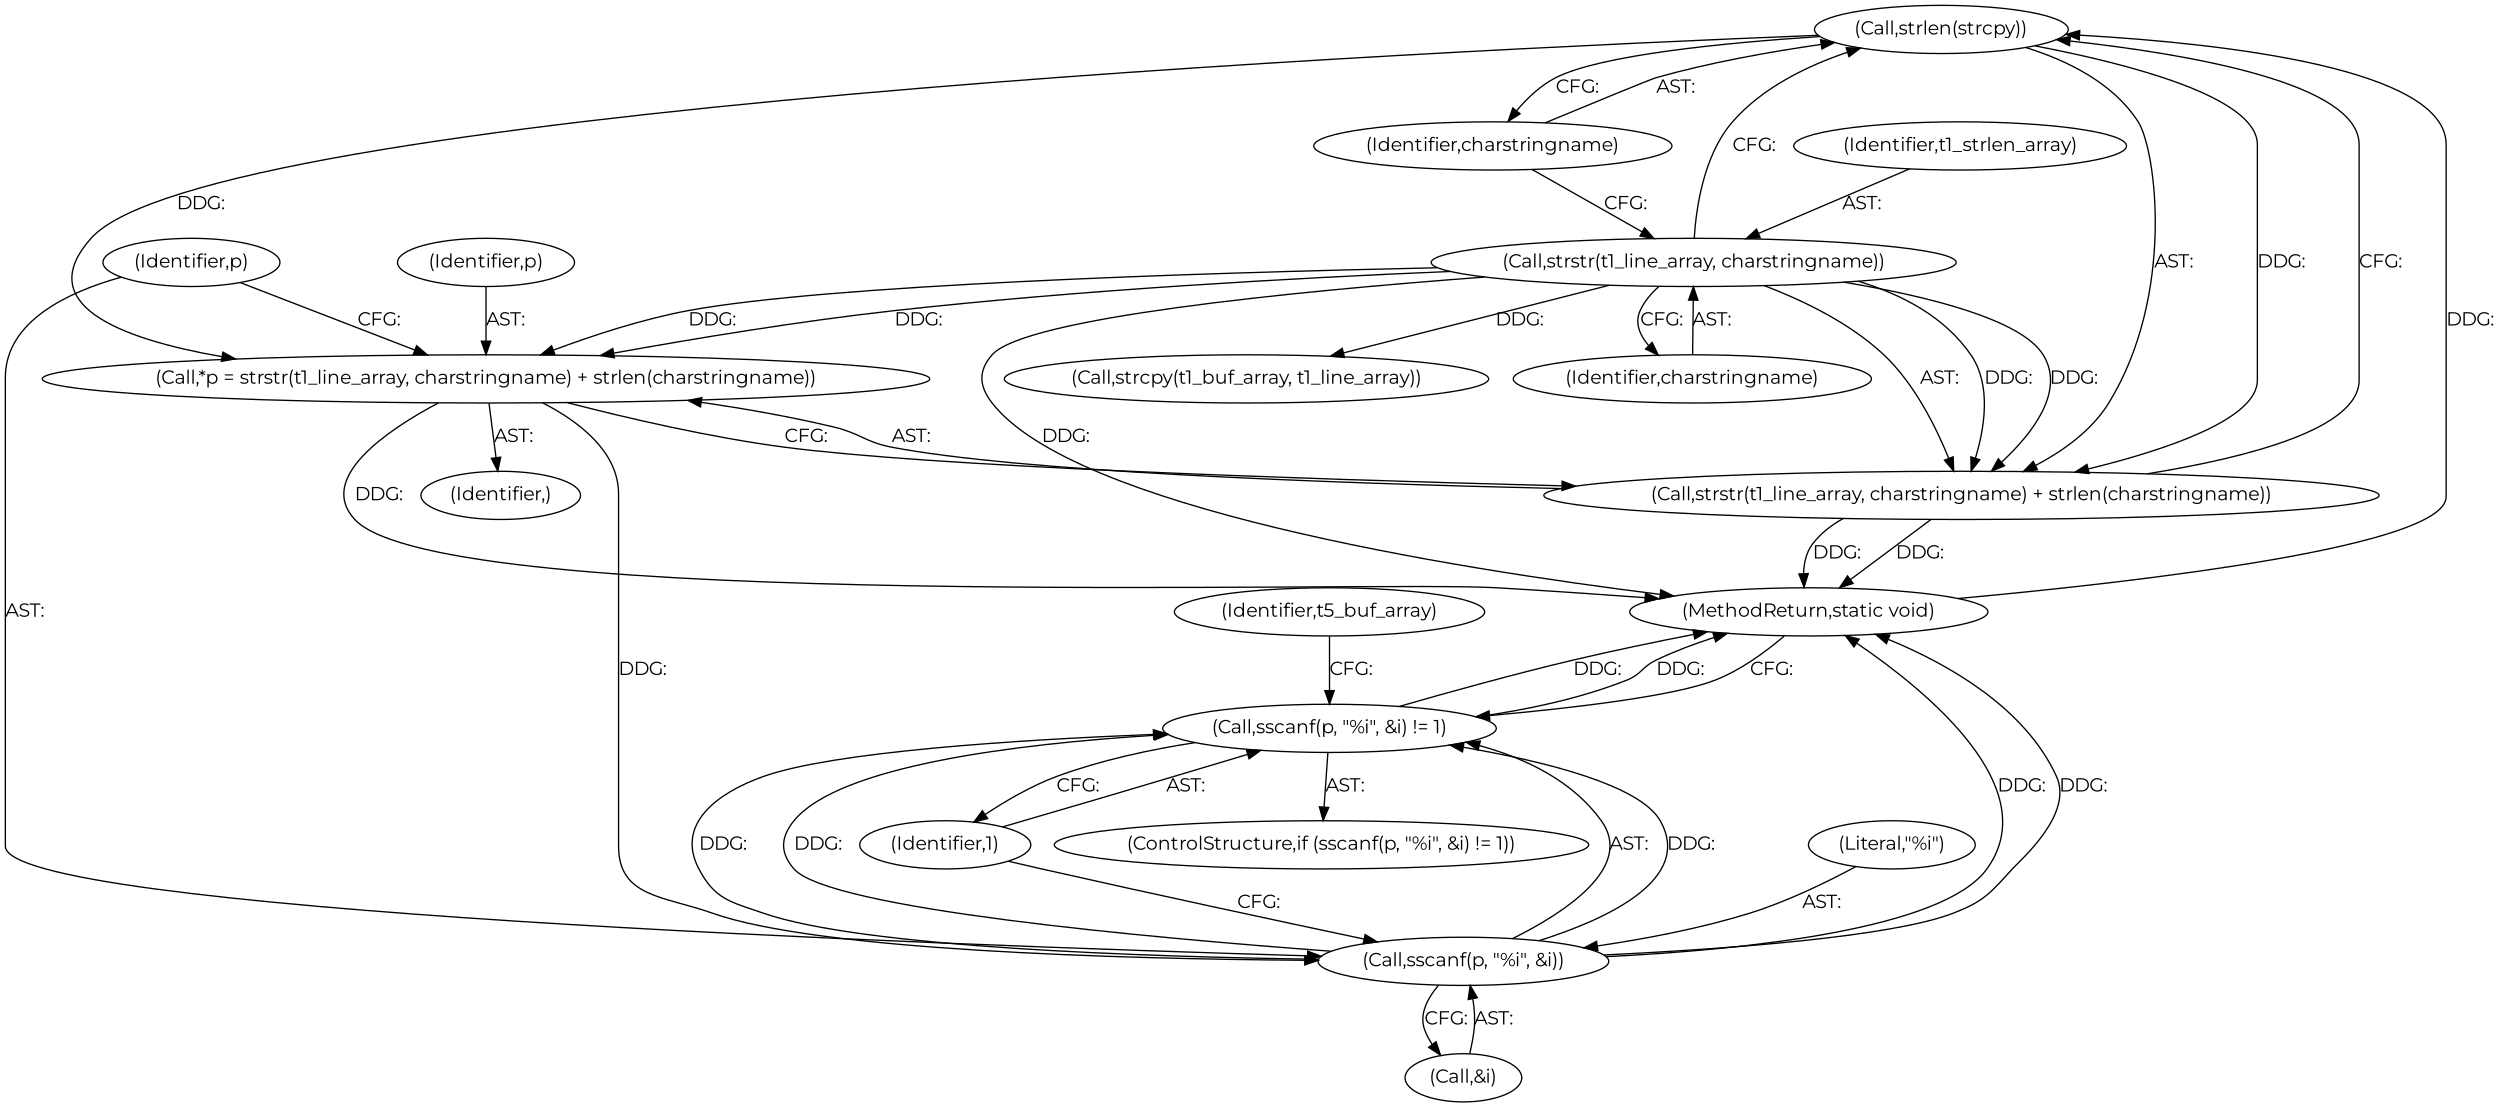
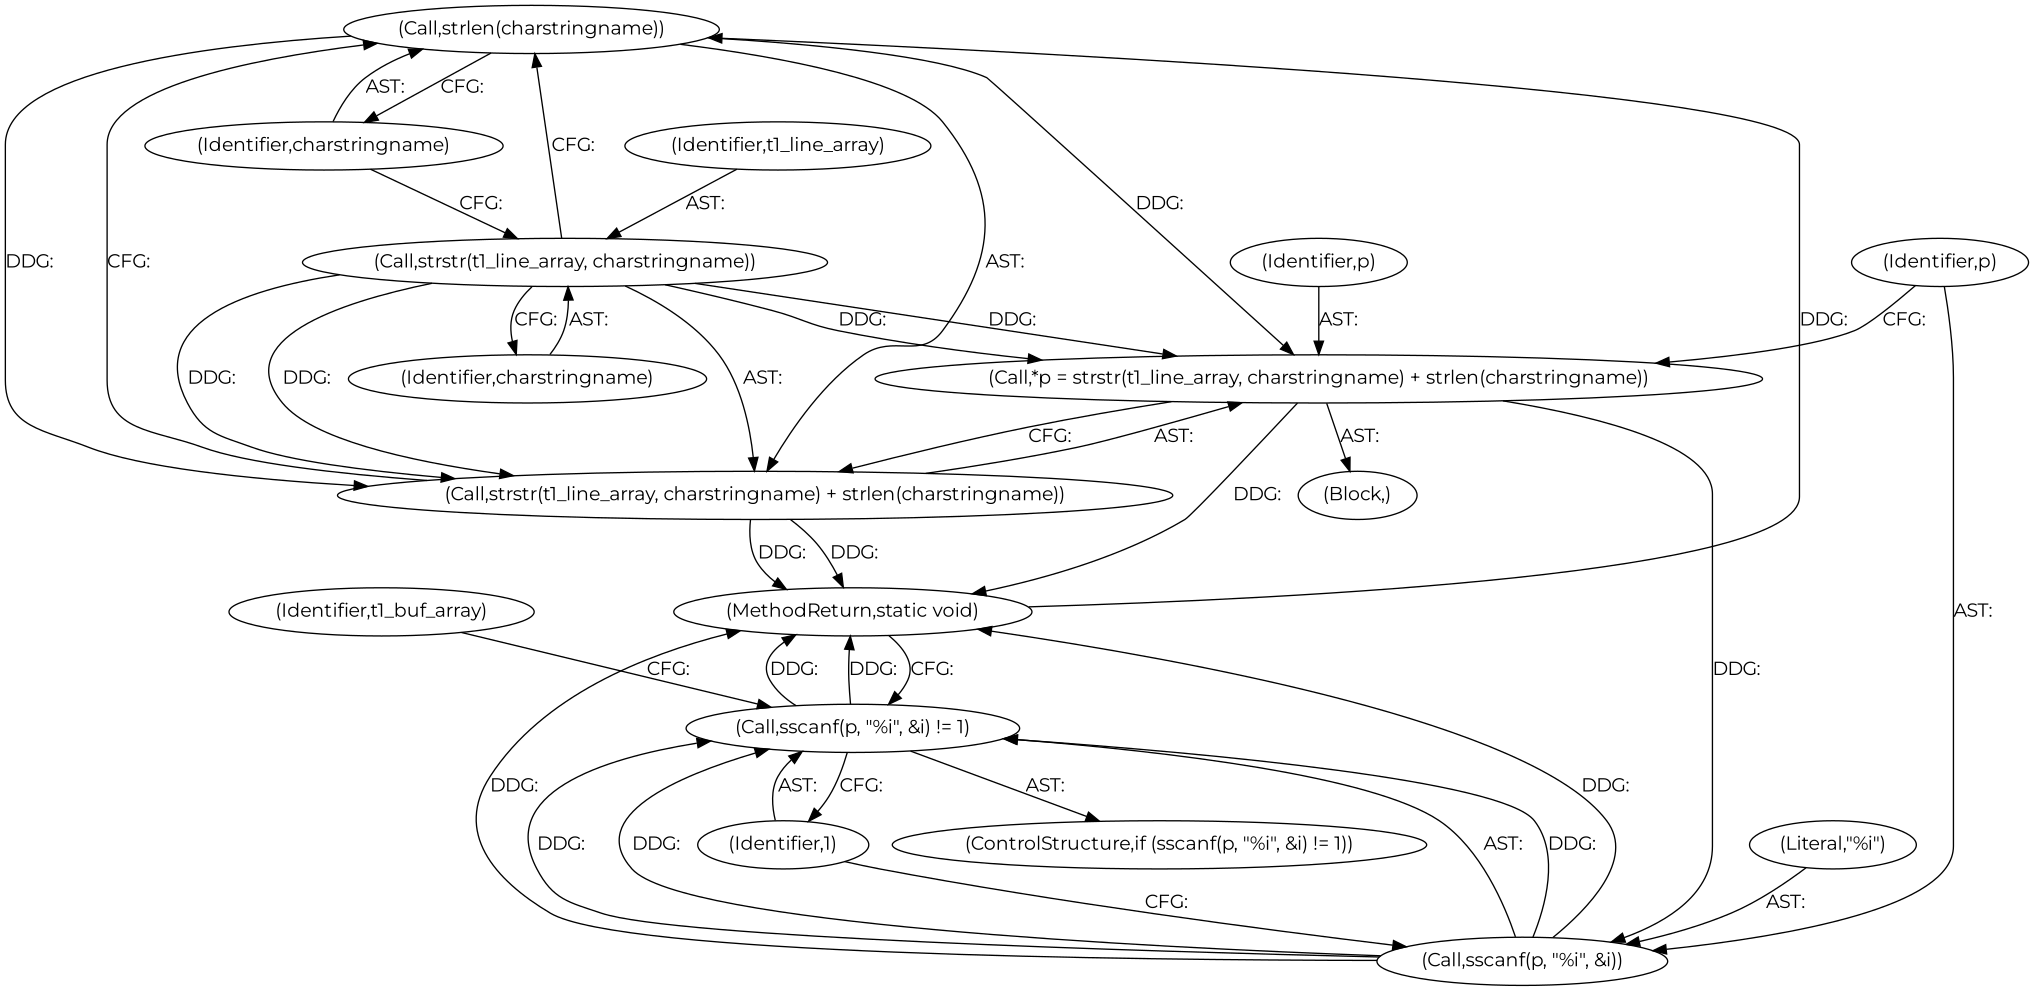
(1941, 29) -> (532, 29)
(1960, 146) -> (778, 146)
(1247, 379) -> none
(1051, 448) -> none
(501, 495) -> (1358, 495)
(1330, 612) -> (382, 612)
(1463, 1078) -> none
